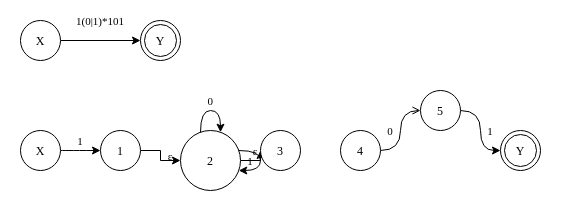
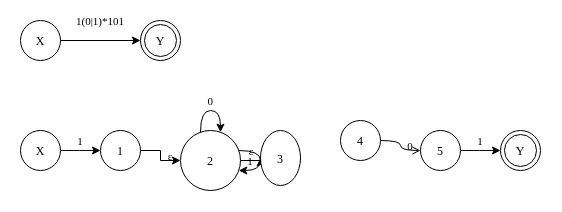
(441, 111) -> (441, 151)
(281, 151) -> (281, 158)
(361, 151) -> (361, 141)
